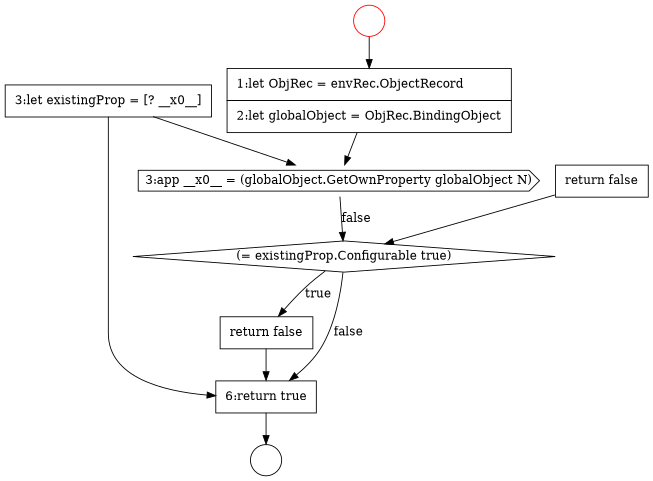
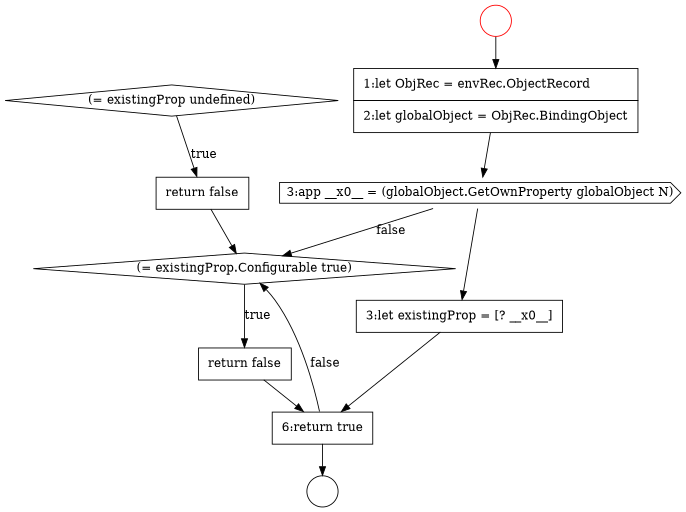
none -> (172, 101)
(220, 139) -> (471, 250)
(330, 329) -> (300, 347)
